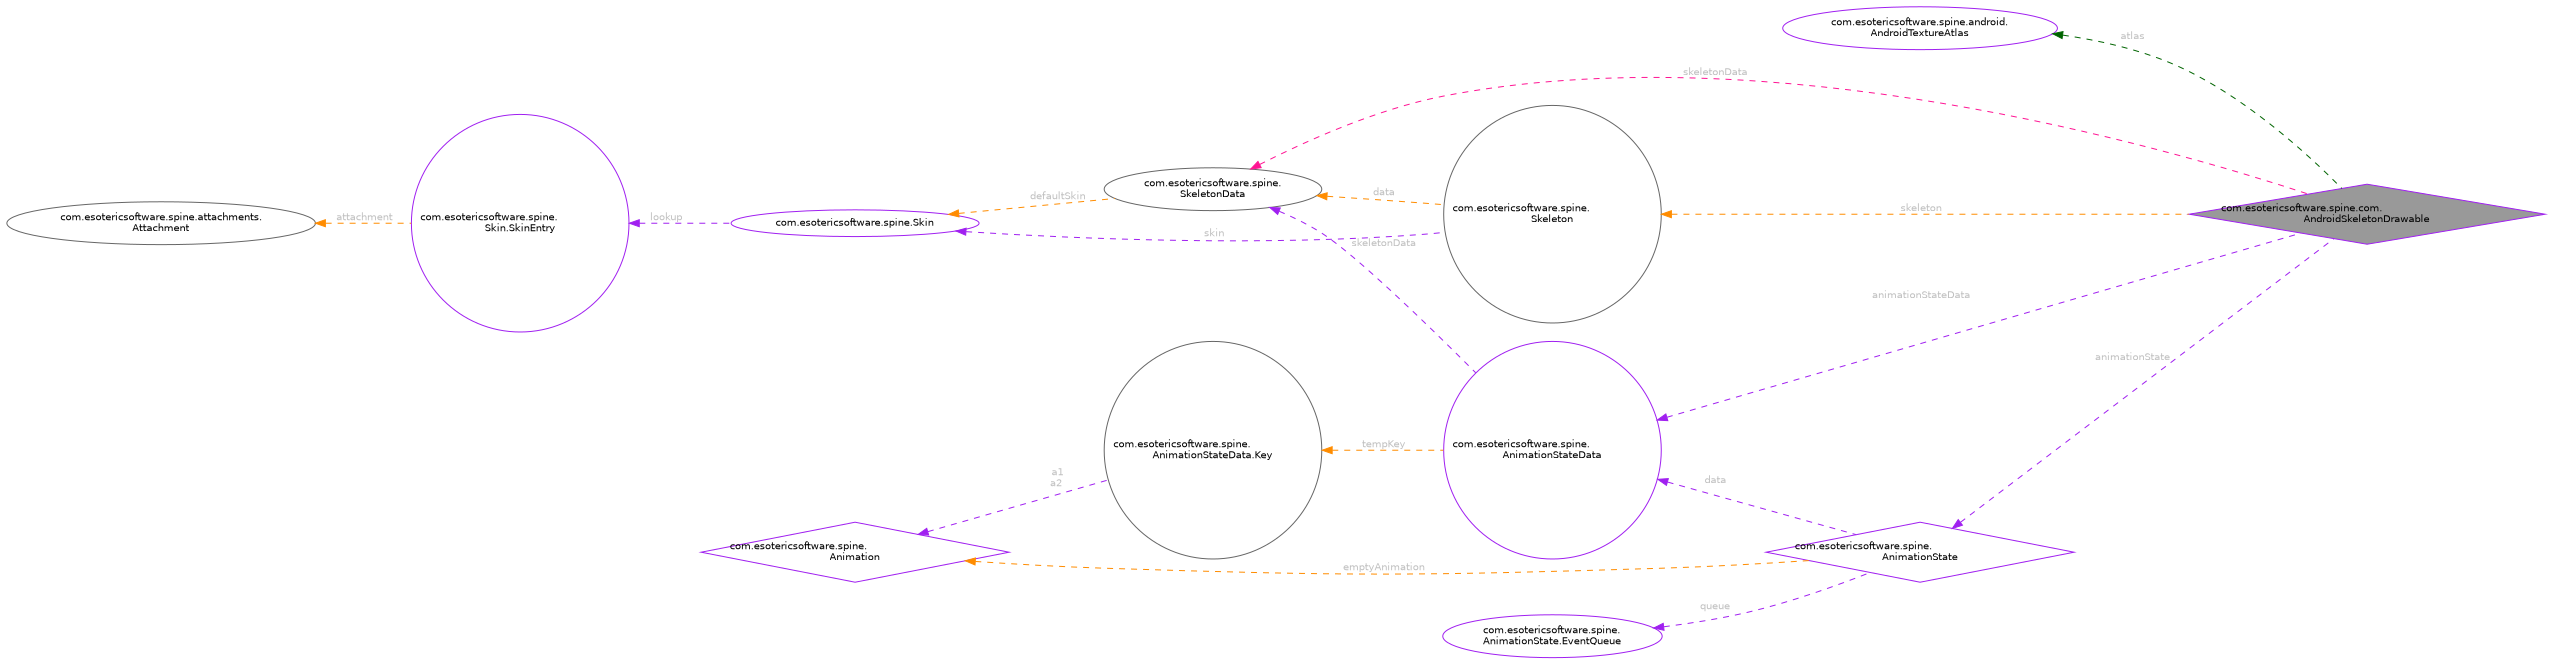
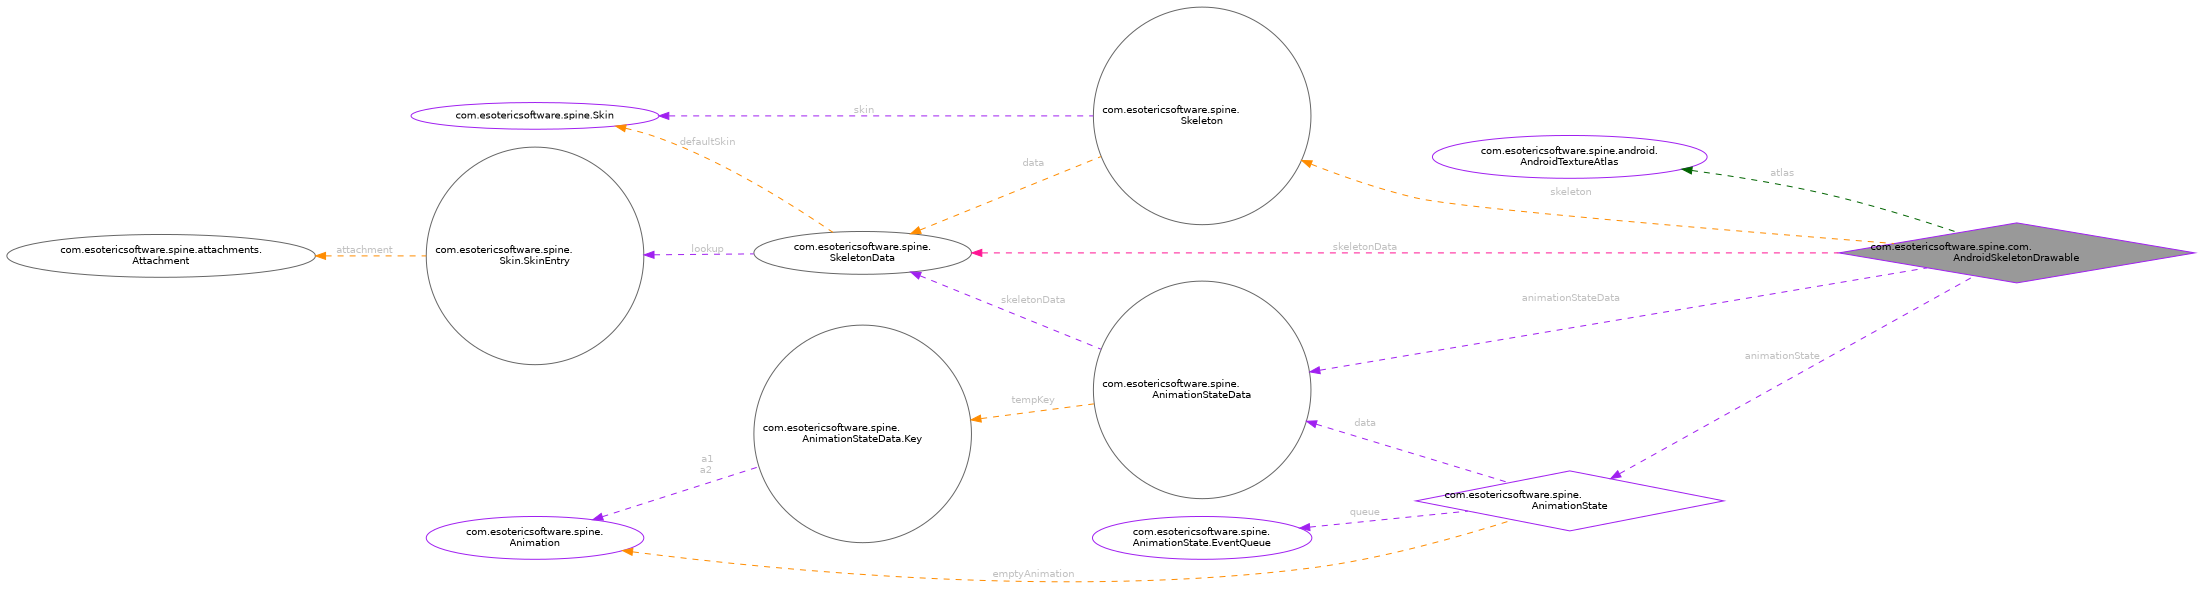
(520, 223) -> (535, 256)
(685, 223) -> (704, 254)
(1552, 450) -> (1202, 390)
(855, 552) -> (535, 538)
